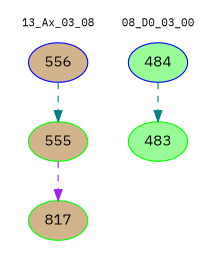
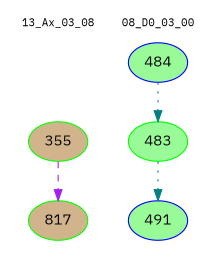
(58, 63) -> none
(158, 97) -> (158, 97)
(58, 142) -> (58, 142)
none -> (158, 221)
